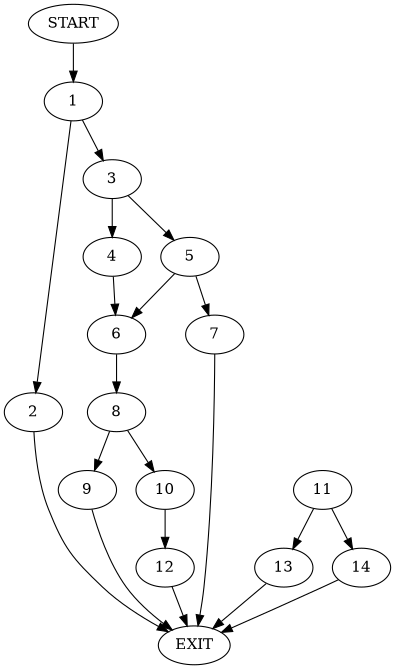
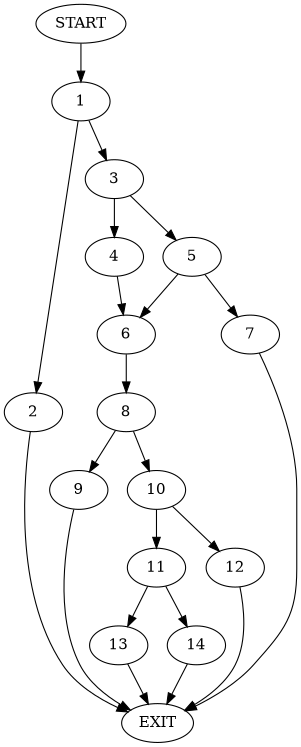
none -> (156, 523)
